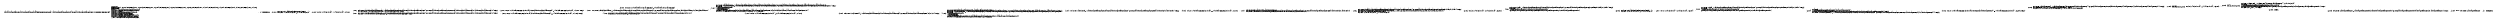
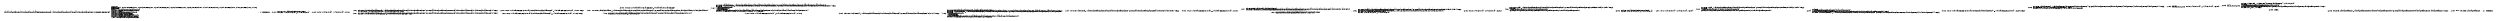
none -> (1295, 13)
